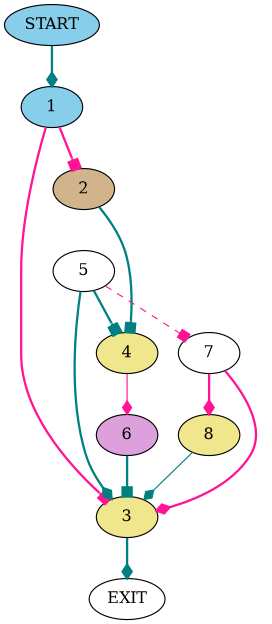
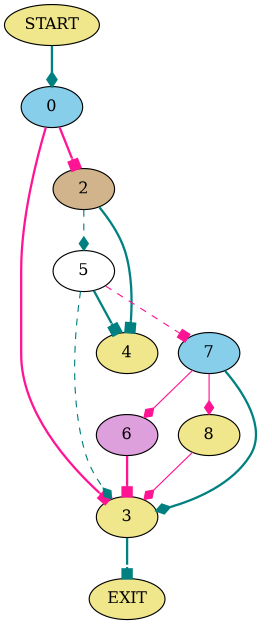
(52, 25) -> (52, 25)
(52, 107) -> (52, 107)
none -> (84, 223)
(209, 353) -> (209, 353)
(127, 387) -> (173, 389)
(209, 387) -> (209, 387)
(75, 392) -> (75, 392)
(249, 457) -> (249, 457)
(127, 470) -> (127, 470)
(173, 471) -> (173, 471)
(127, 551) -> (127, 551)
(127, 599) -> (127, 599)
